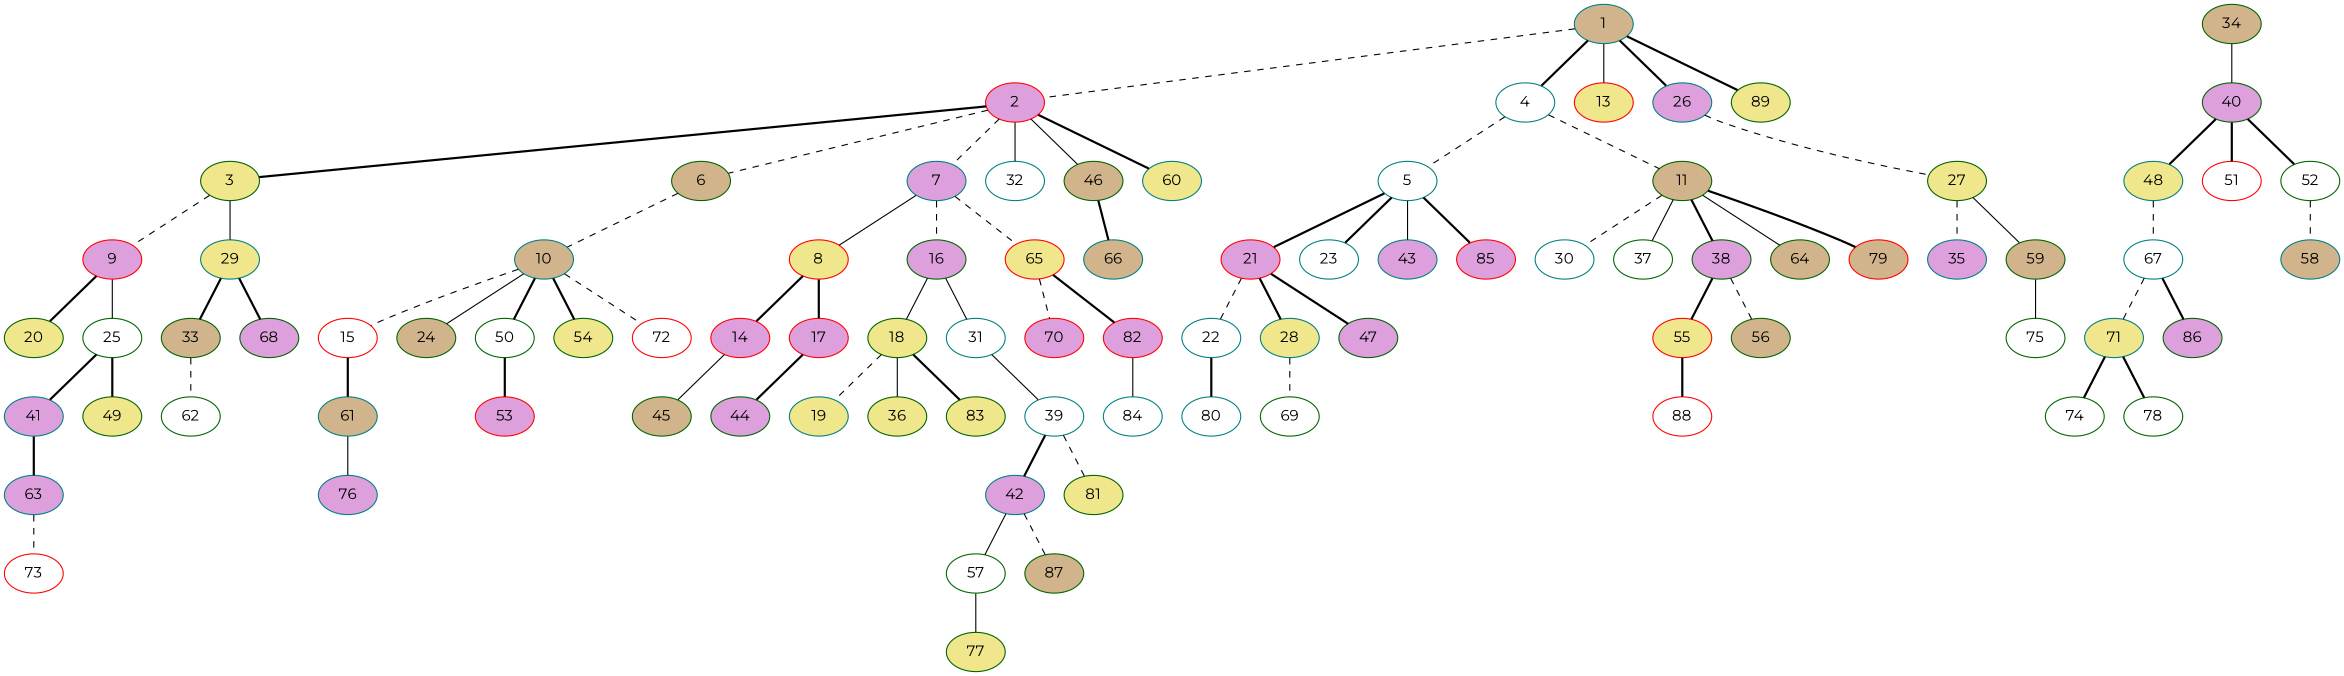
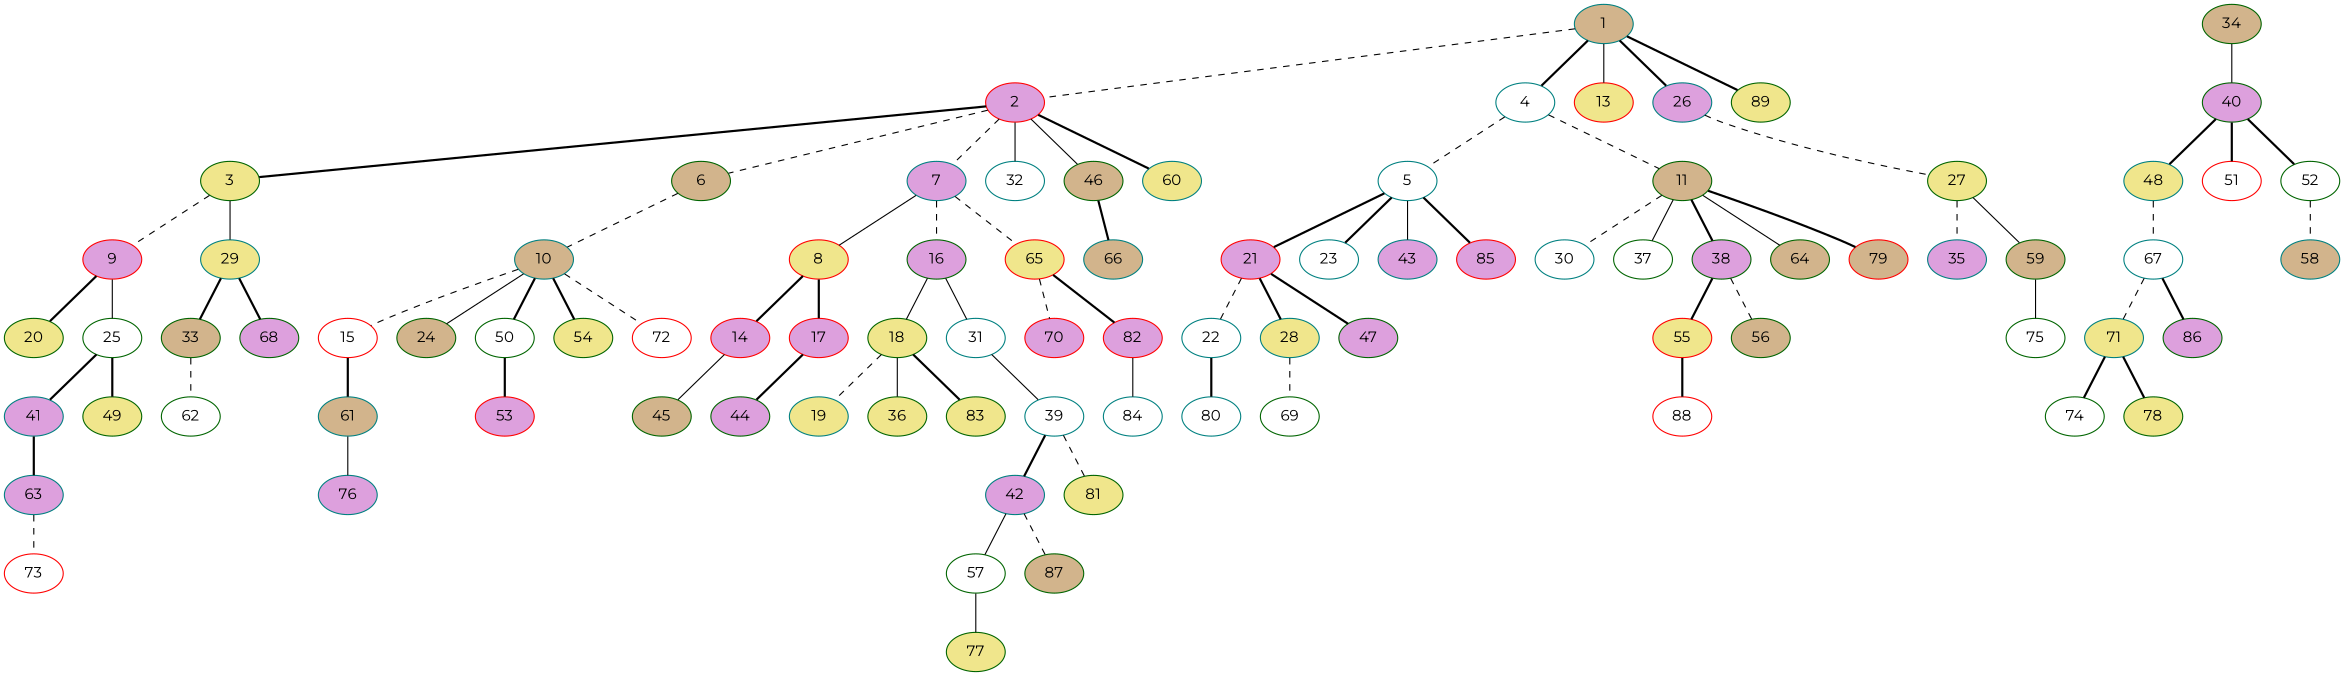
(2153, 416) -> (2153, 416)
